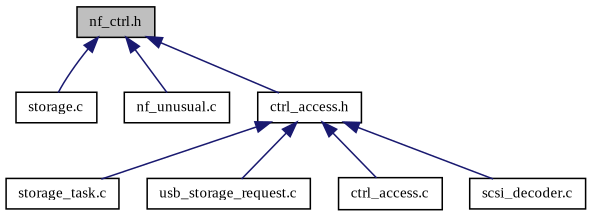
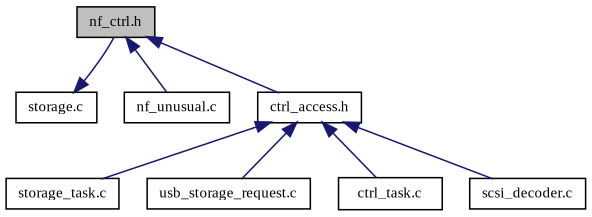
(72, 70) -> (100, 60)
(390, 194) -> (390, 194)
